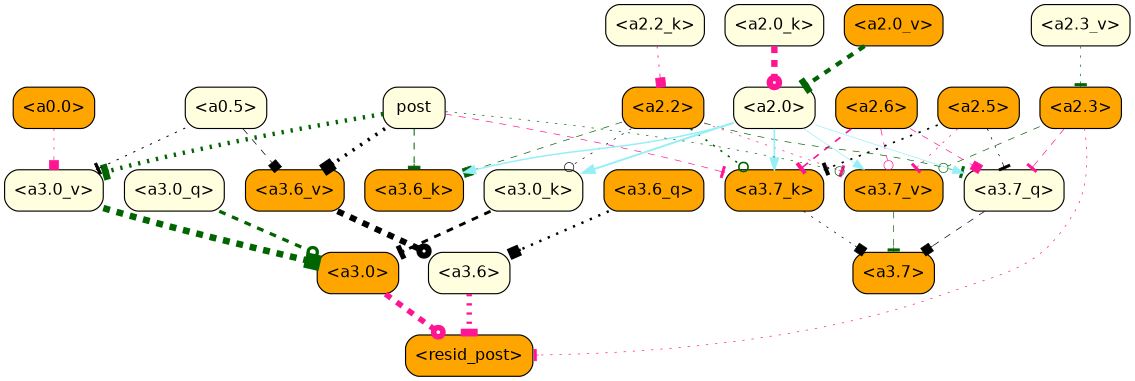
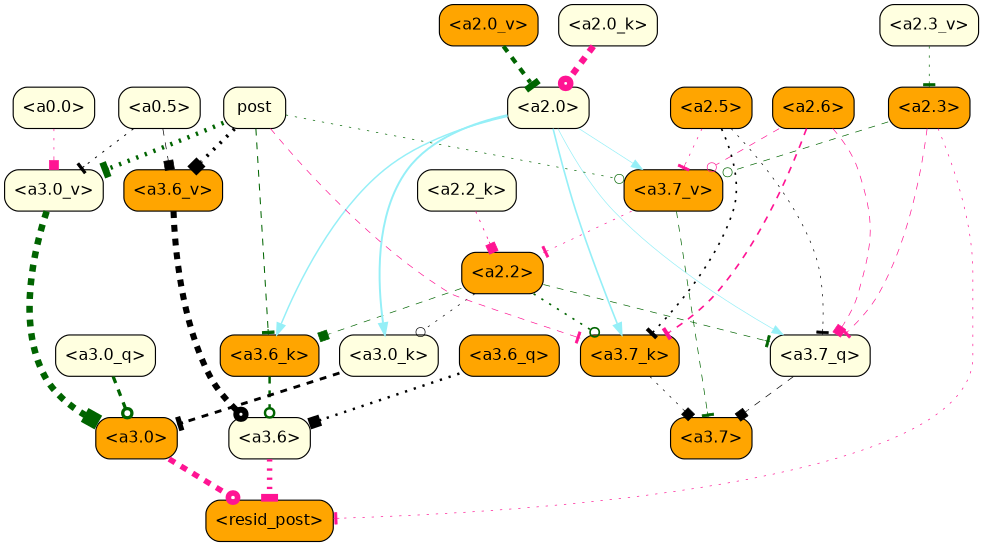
(54, 108) -> (54, 108)
(781, 150) -> (590, 231)
none -> (270, 388)
